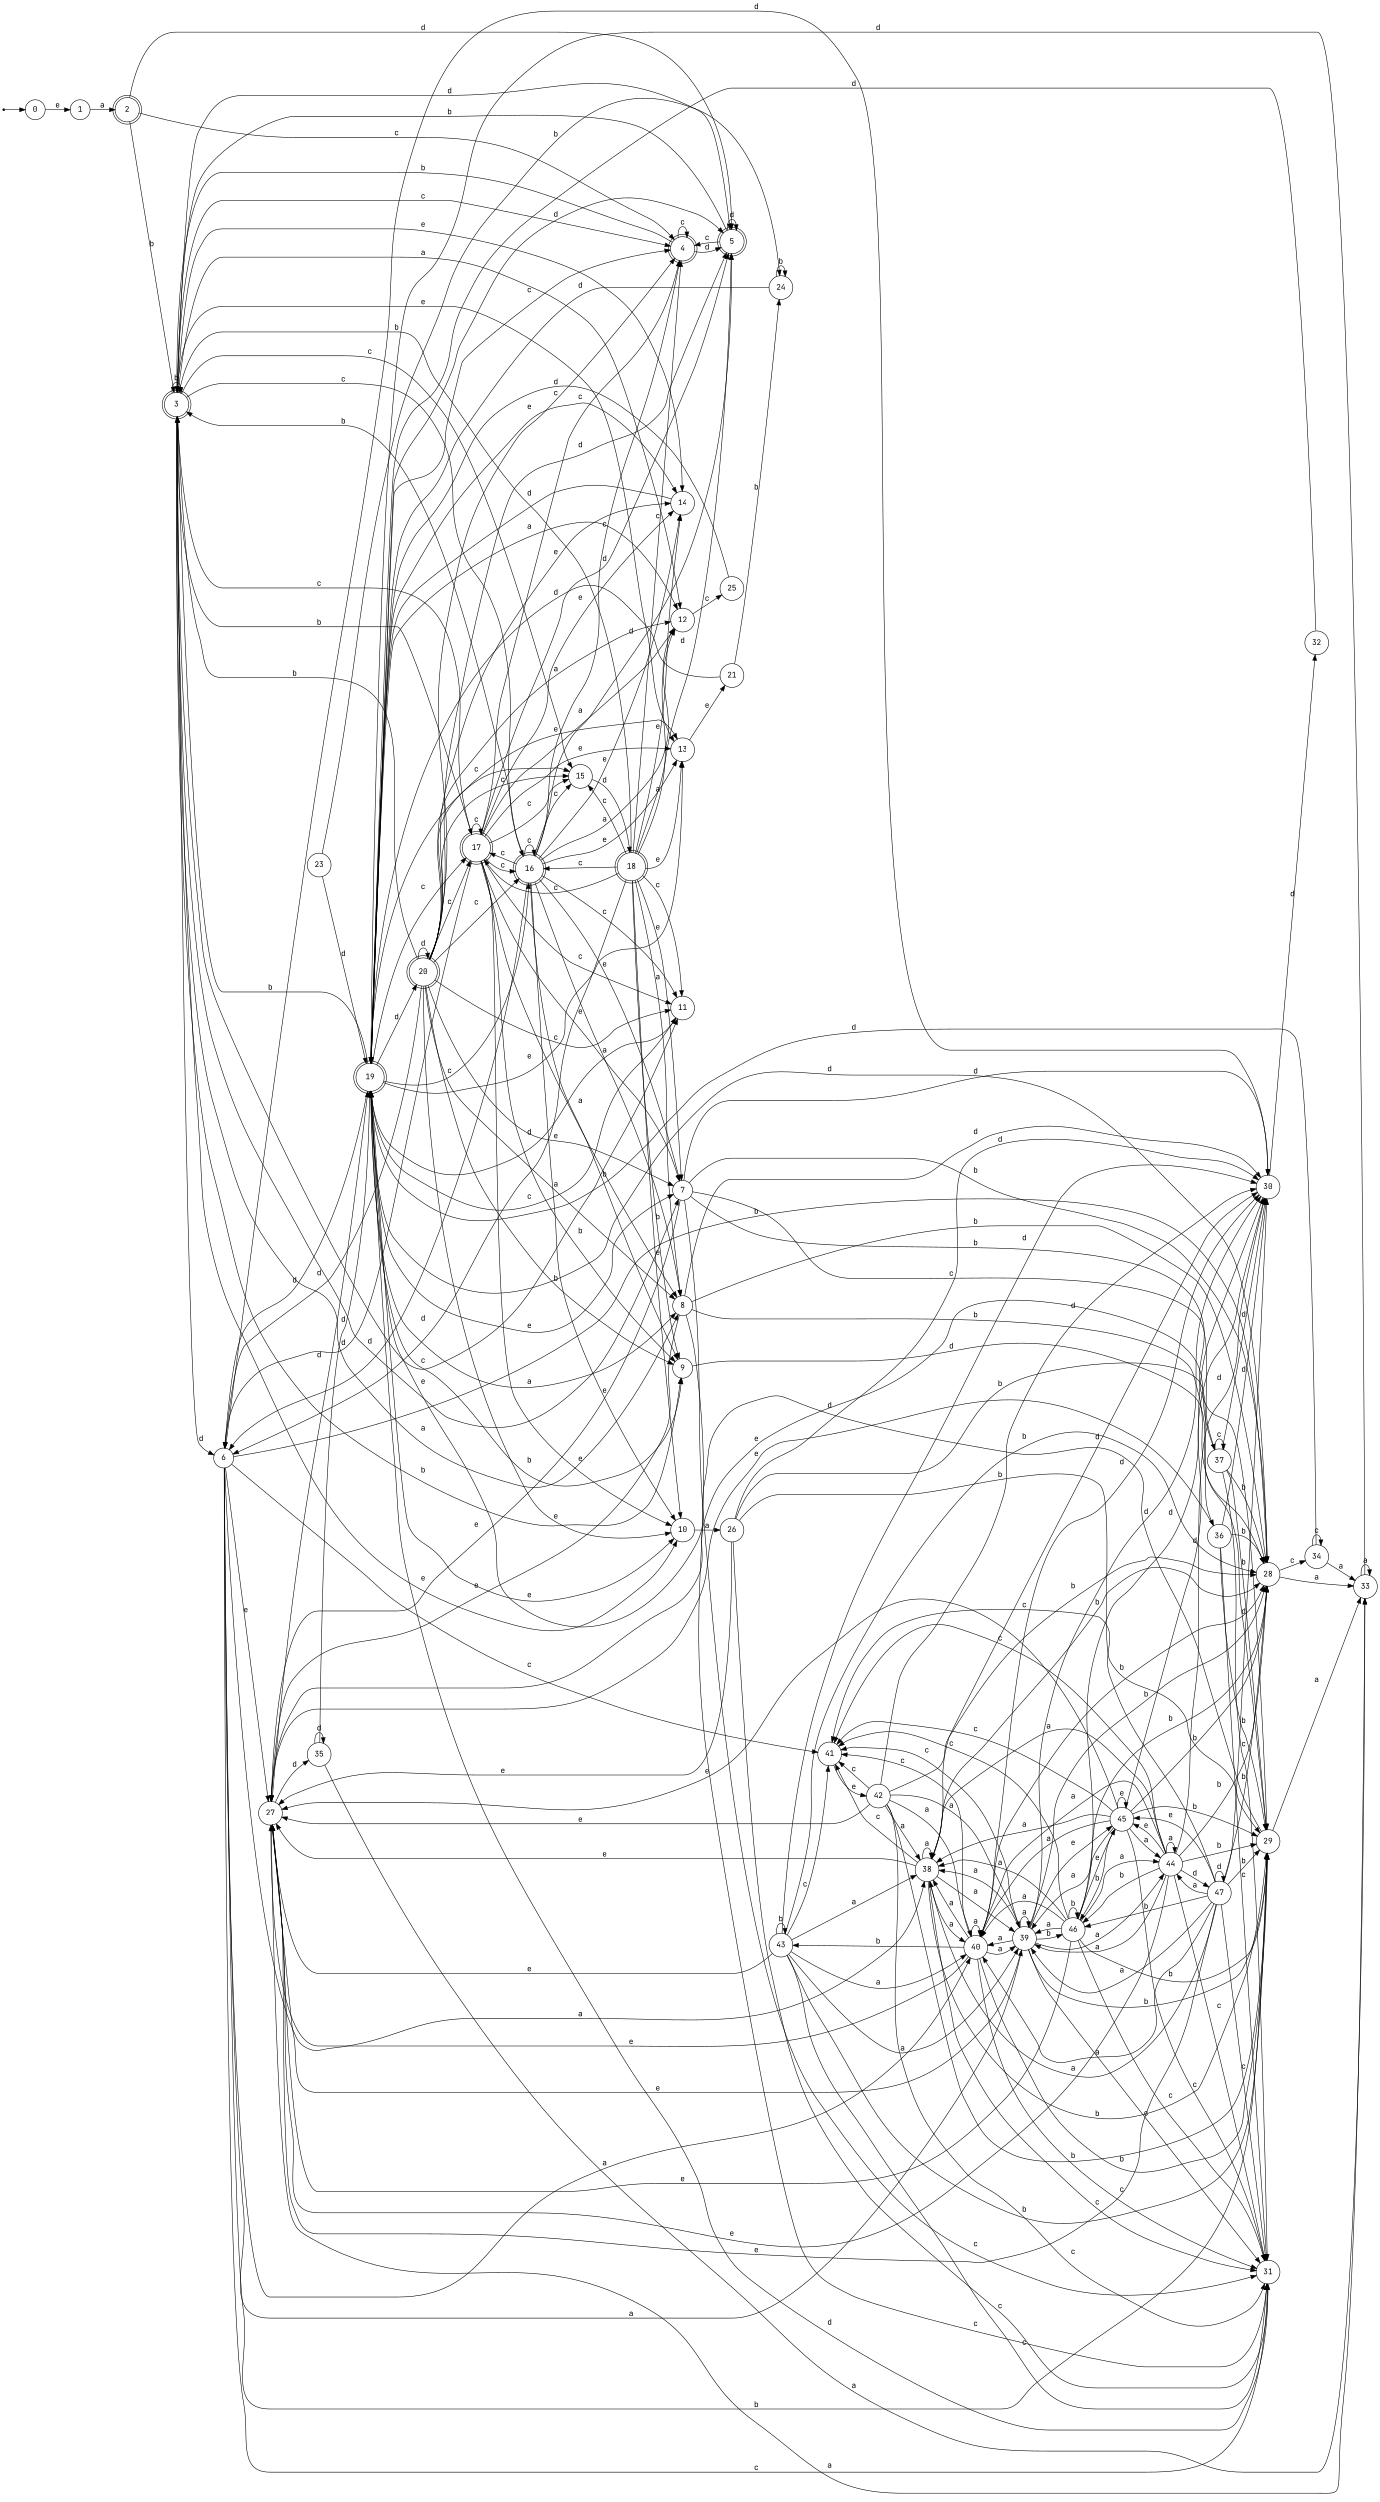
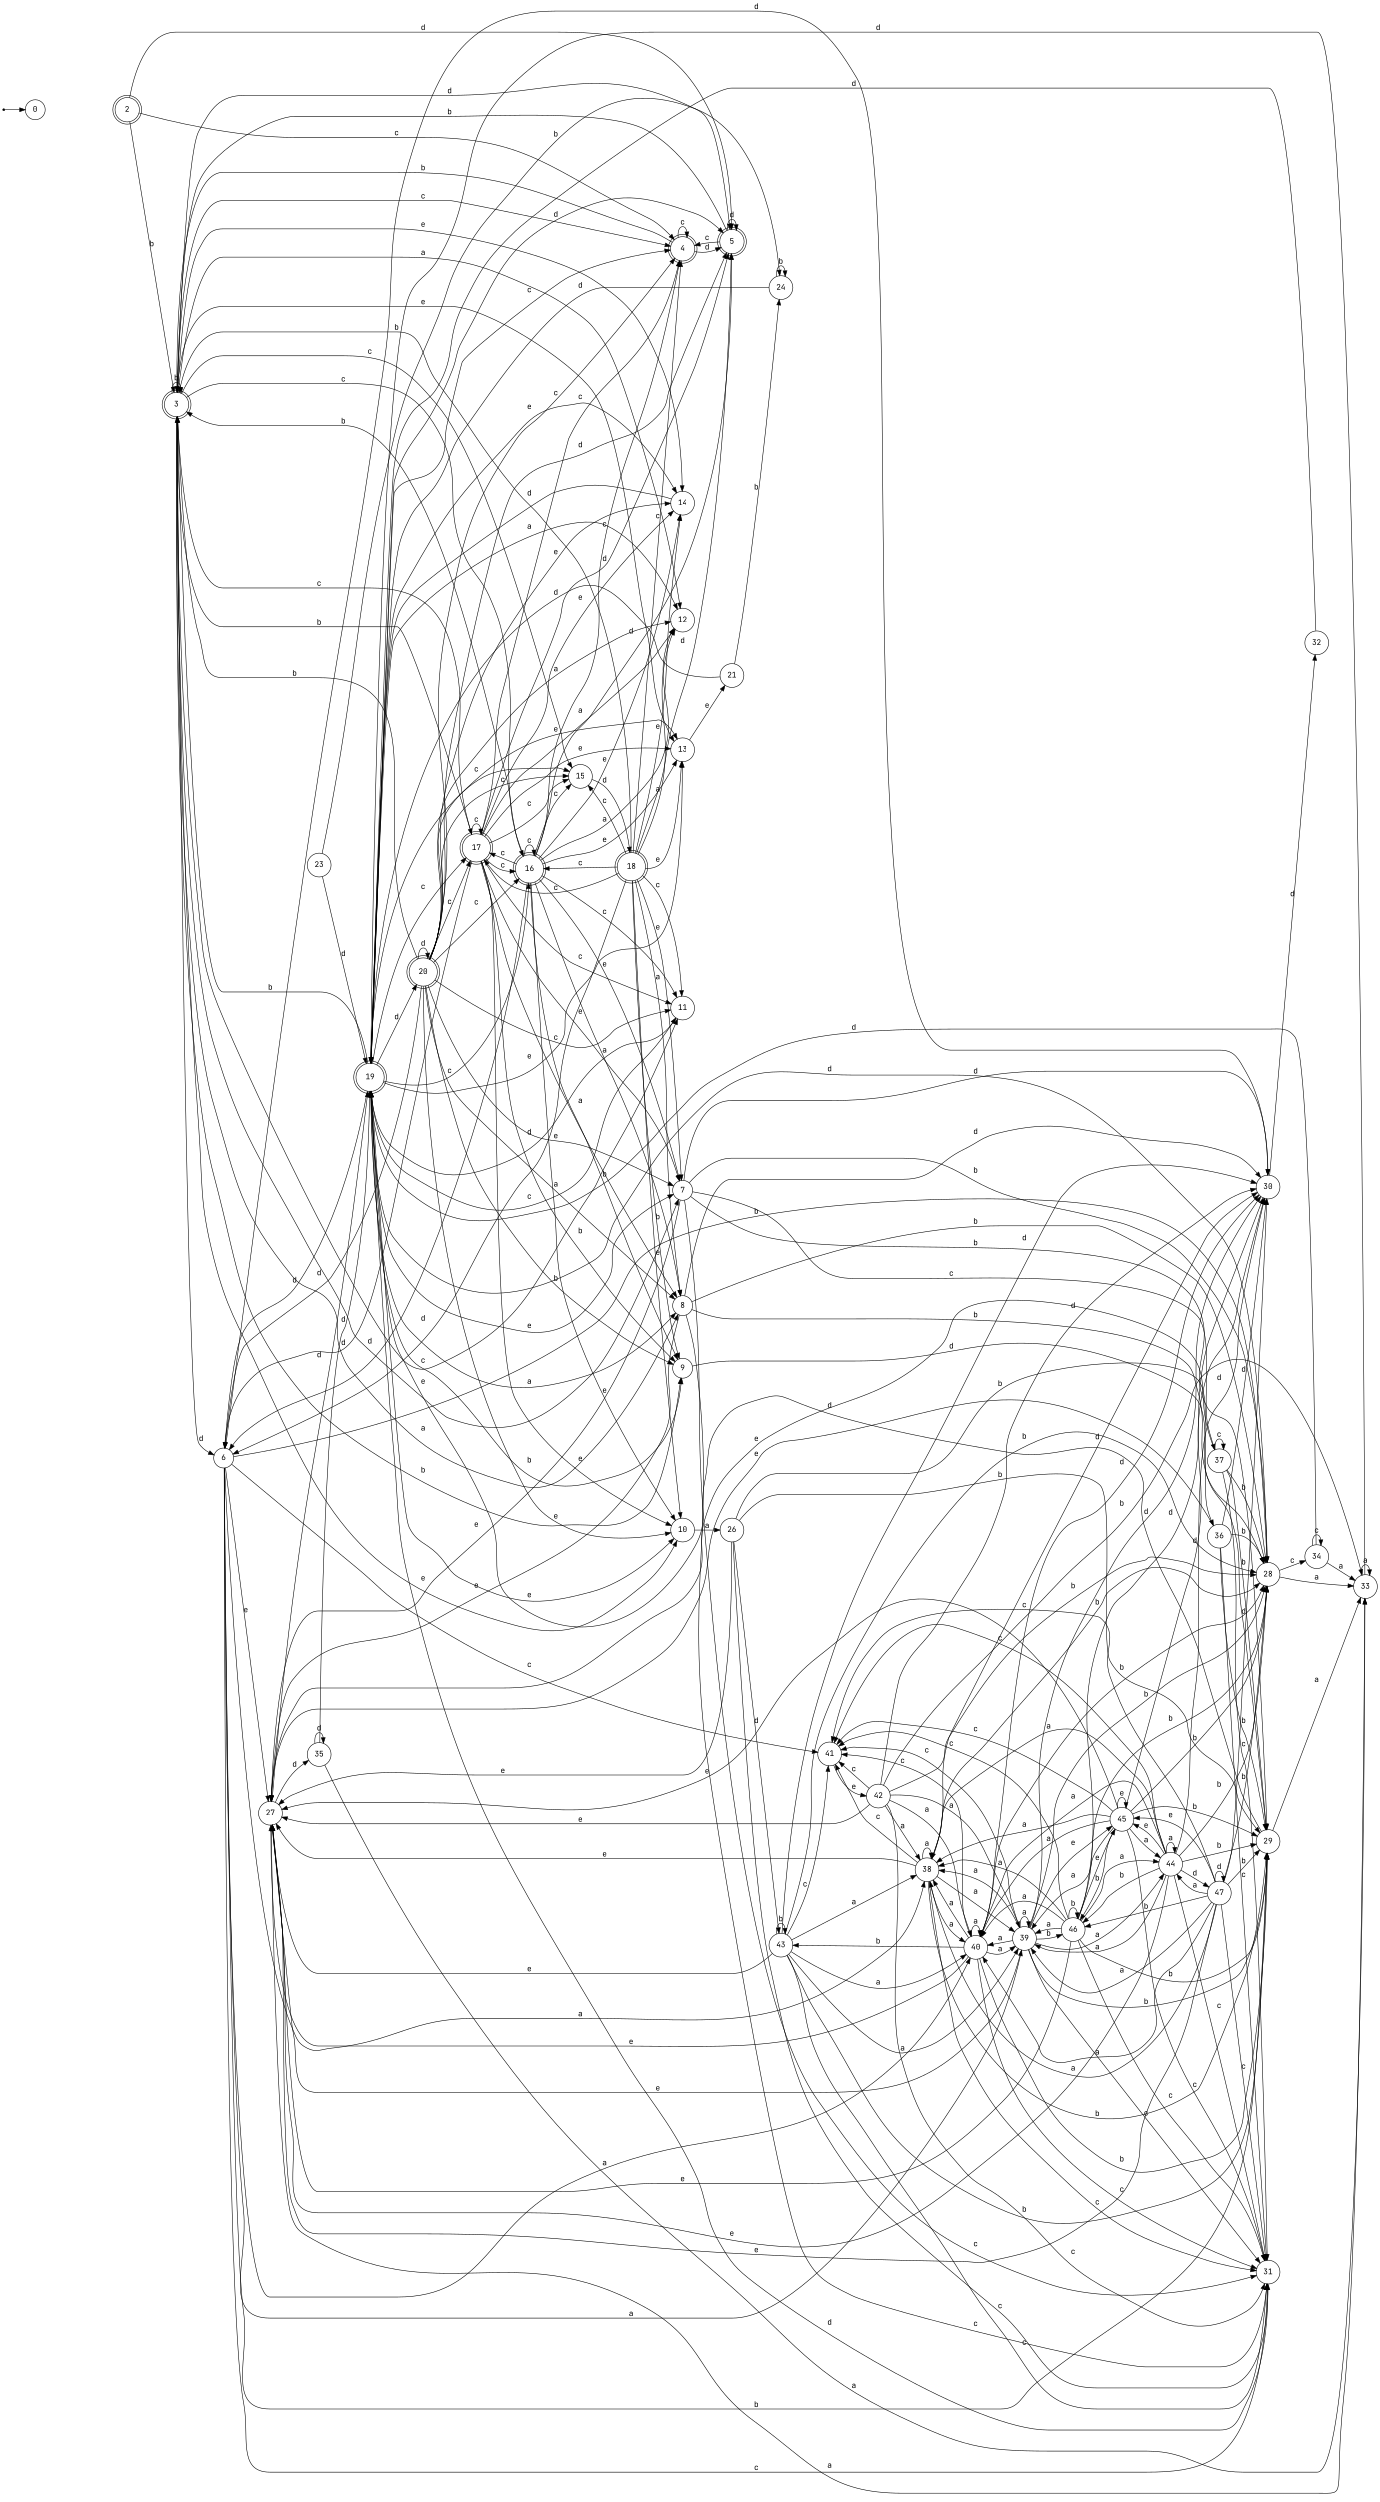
(80, 110) -> none
(732, 589) -> none
(957, 1238) -> (755, 1725)
(1245, 1321) -> none
(1064, 2162) -> (1153, 1480)
